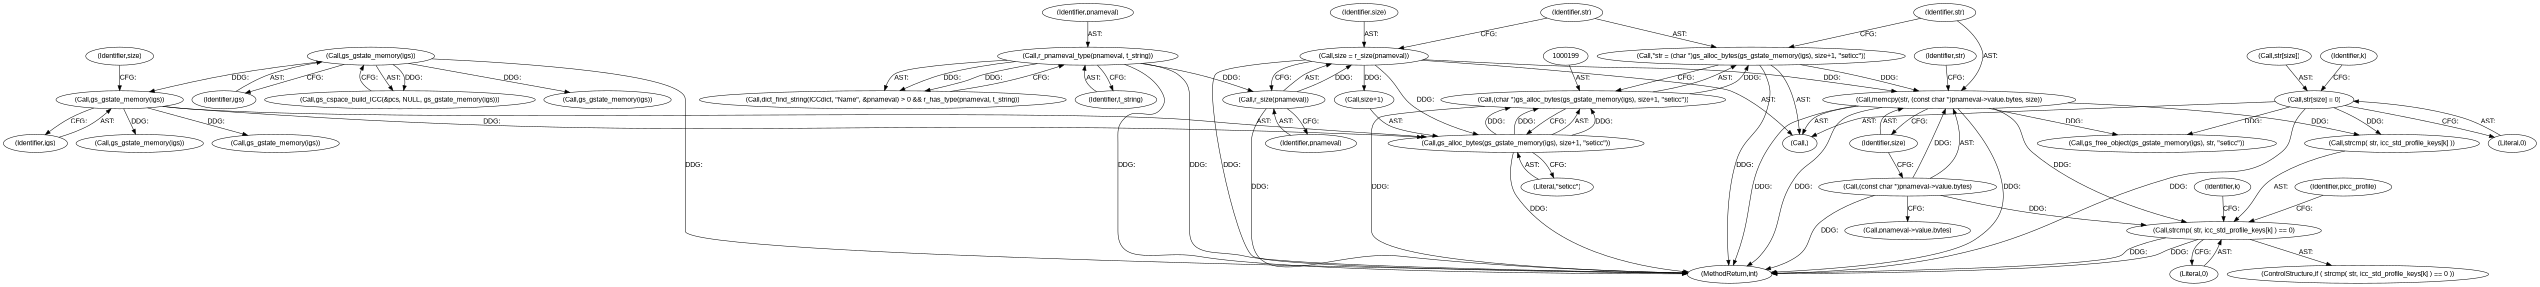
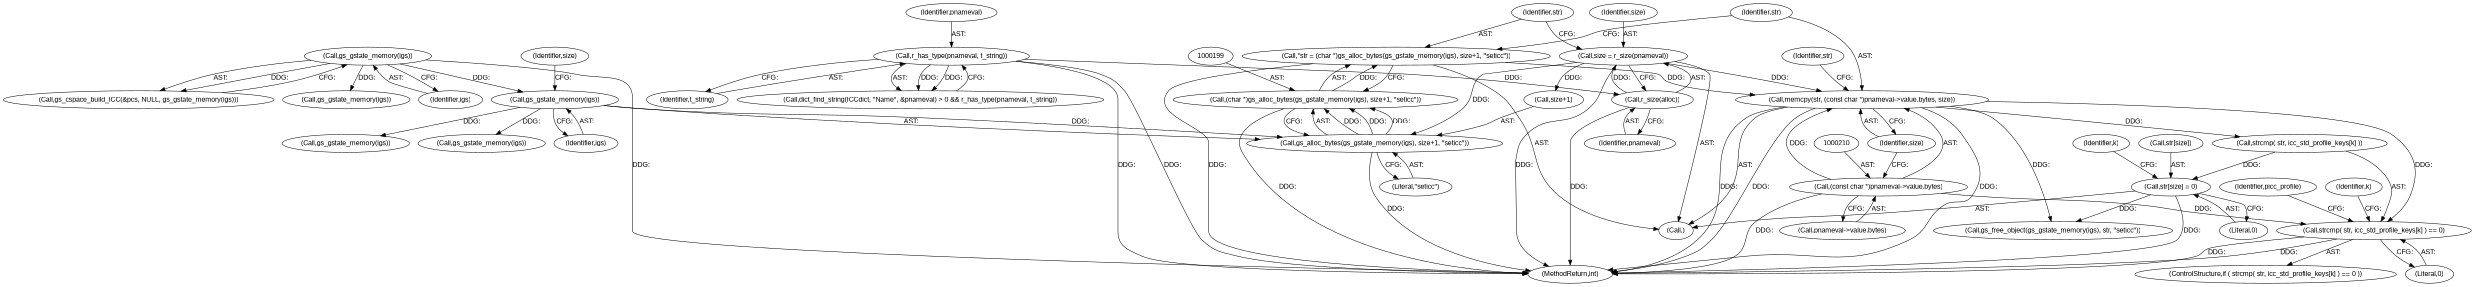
(1088, 56) -> (951, 56)
(1274, 100) -> (1652, 100)
(2356, 118) -> (2236, 165)
none -> (1836, 143)
none -> (1868, 211)
